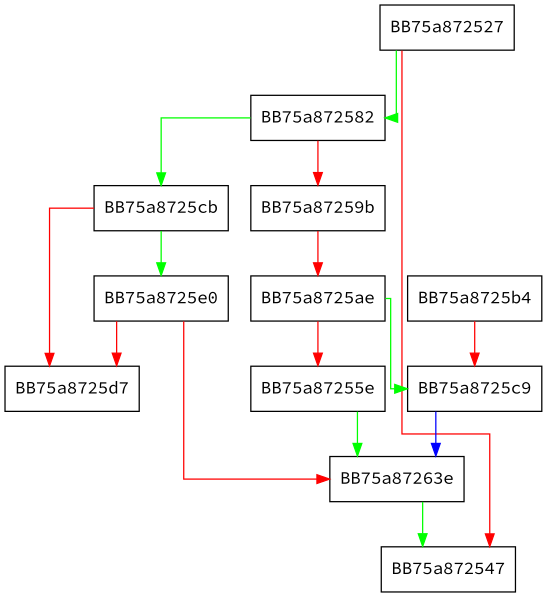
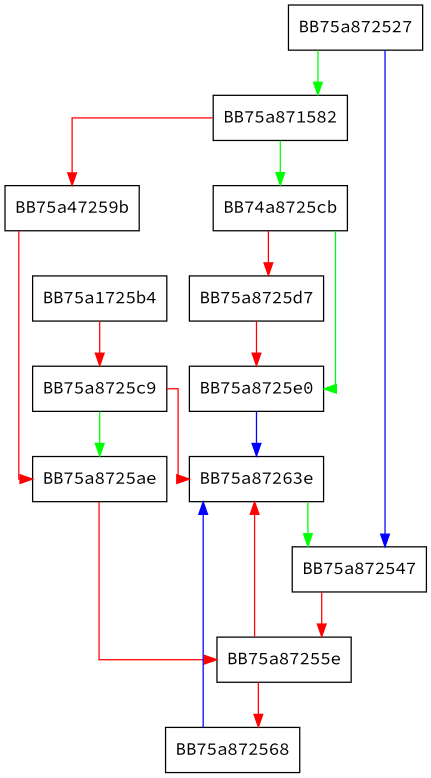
(318, 118) -> (280, 118)
(161, 208) -> (280, 208)
(318, 208) -> (72, 208)
(475, 298) -> (100, 298)
(402, 336) -> (385, 292)
(117, 337) -> (256, 337)
(391, 343) -> (100, 428)
(436, 426) -> (178, 429)
(357, 428) -> (255, 576)
(184, 467) -> (256, 428)
none -> (322, 608)
none -> (233, 750)
